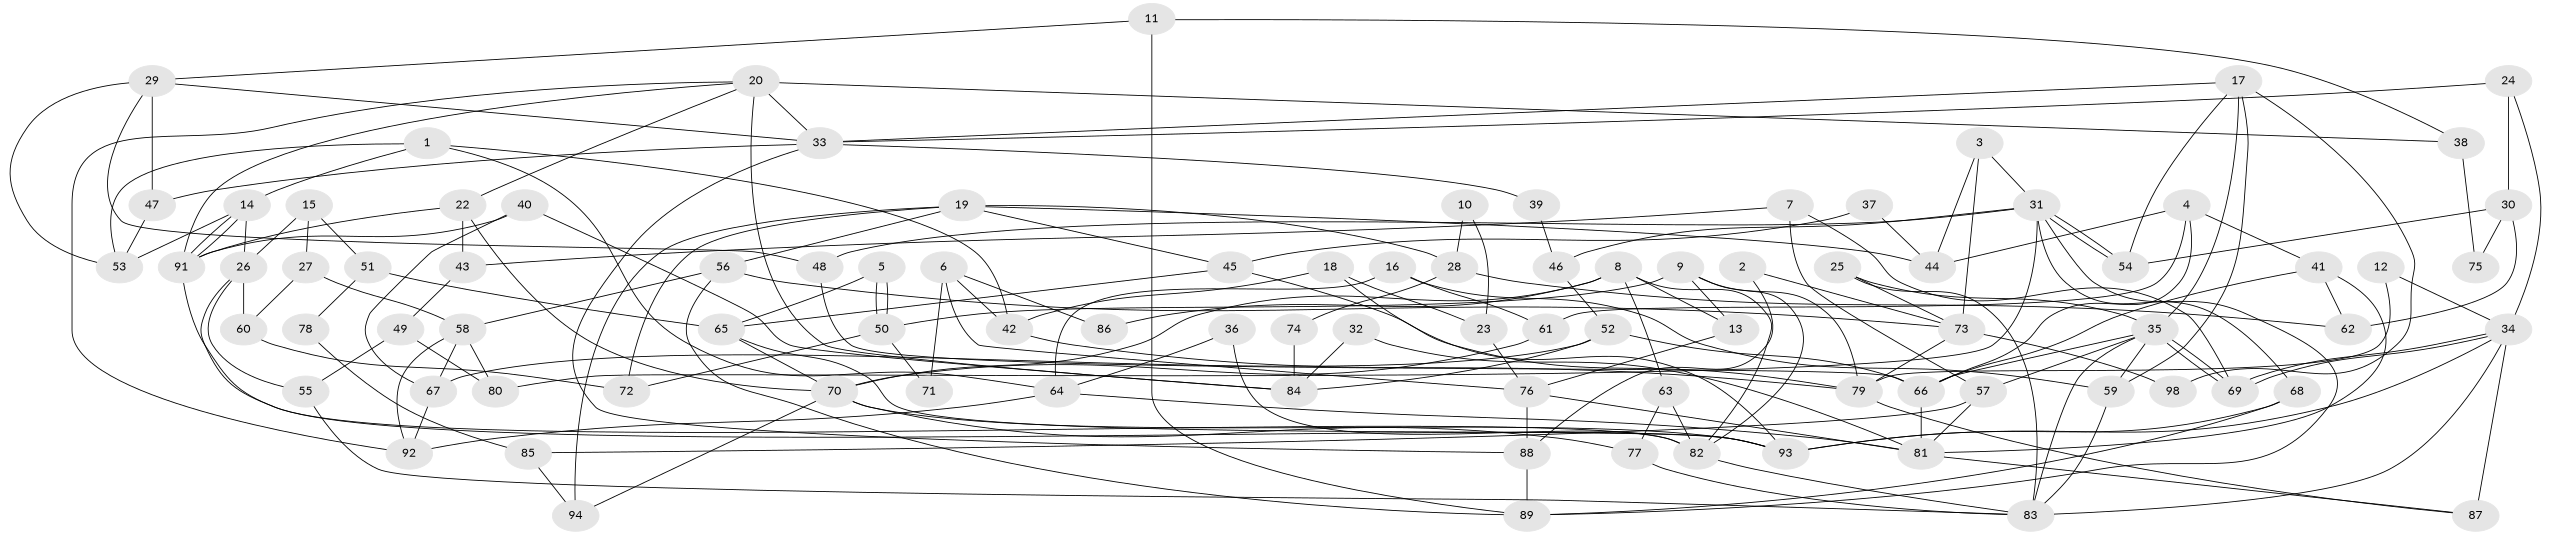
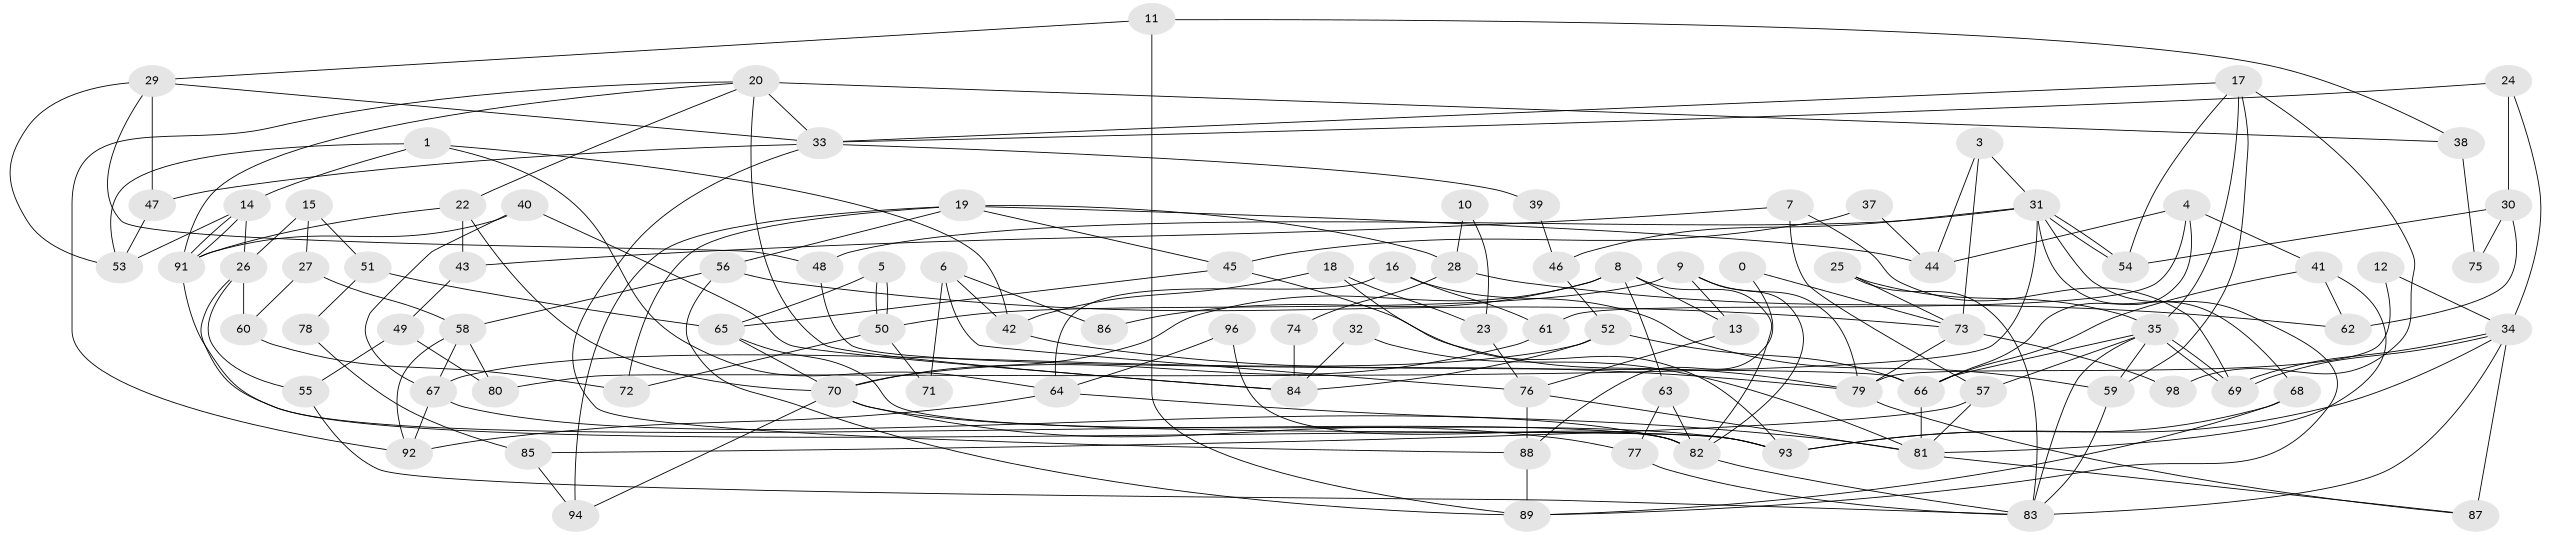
(1743, 267) -> (1743, 267)
(1232, 329) -> (1232, 329)
none -> (1127, 421)
